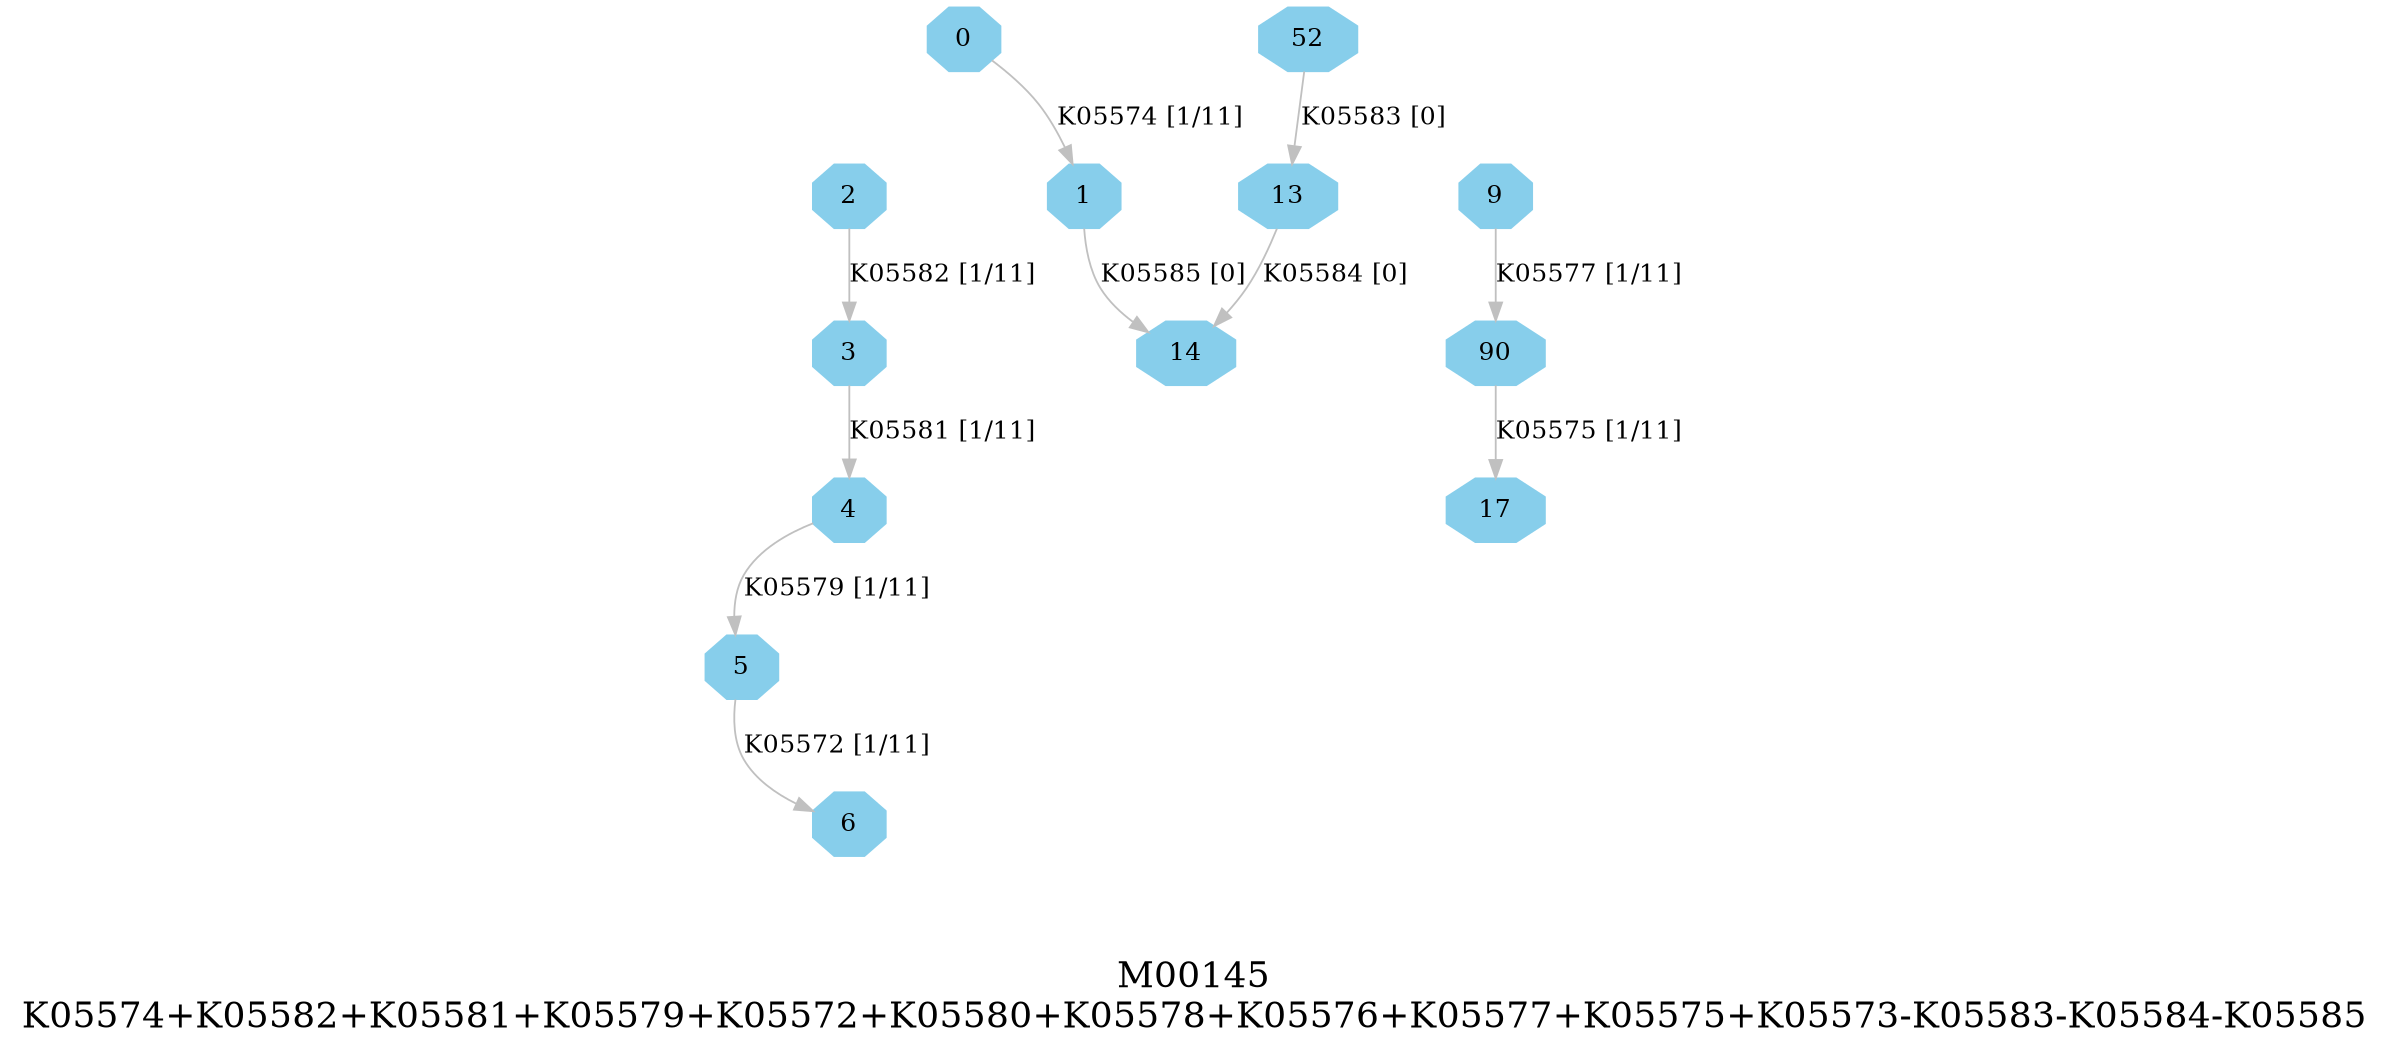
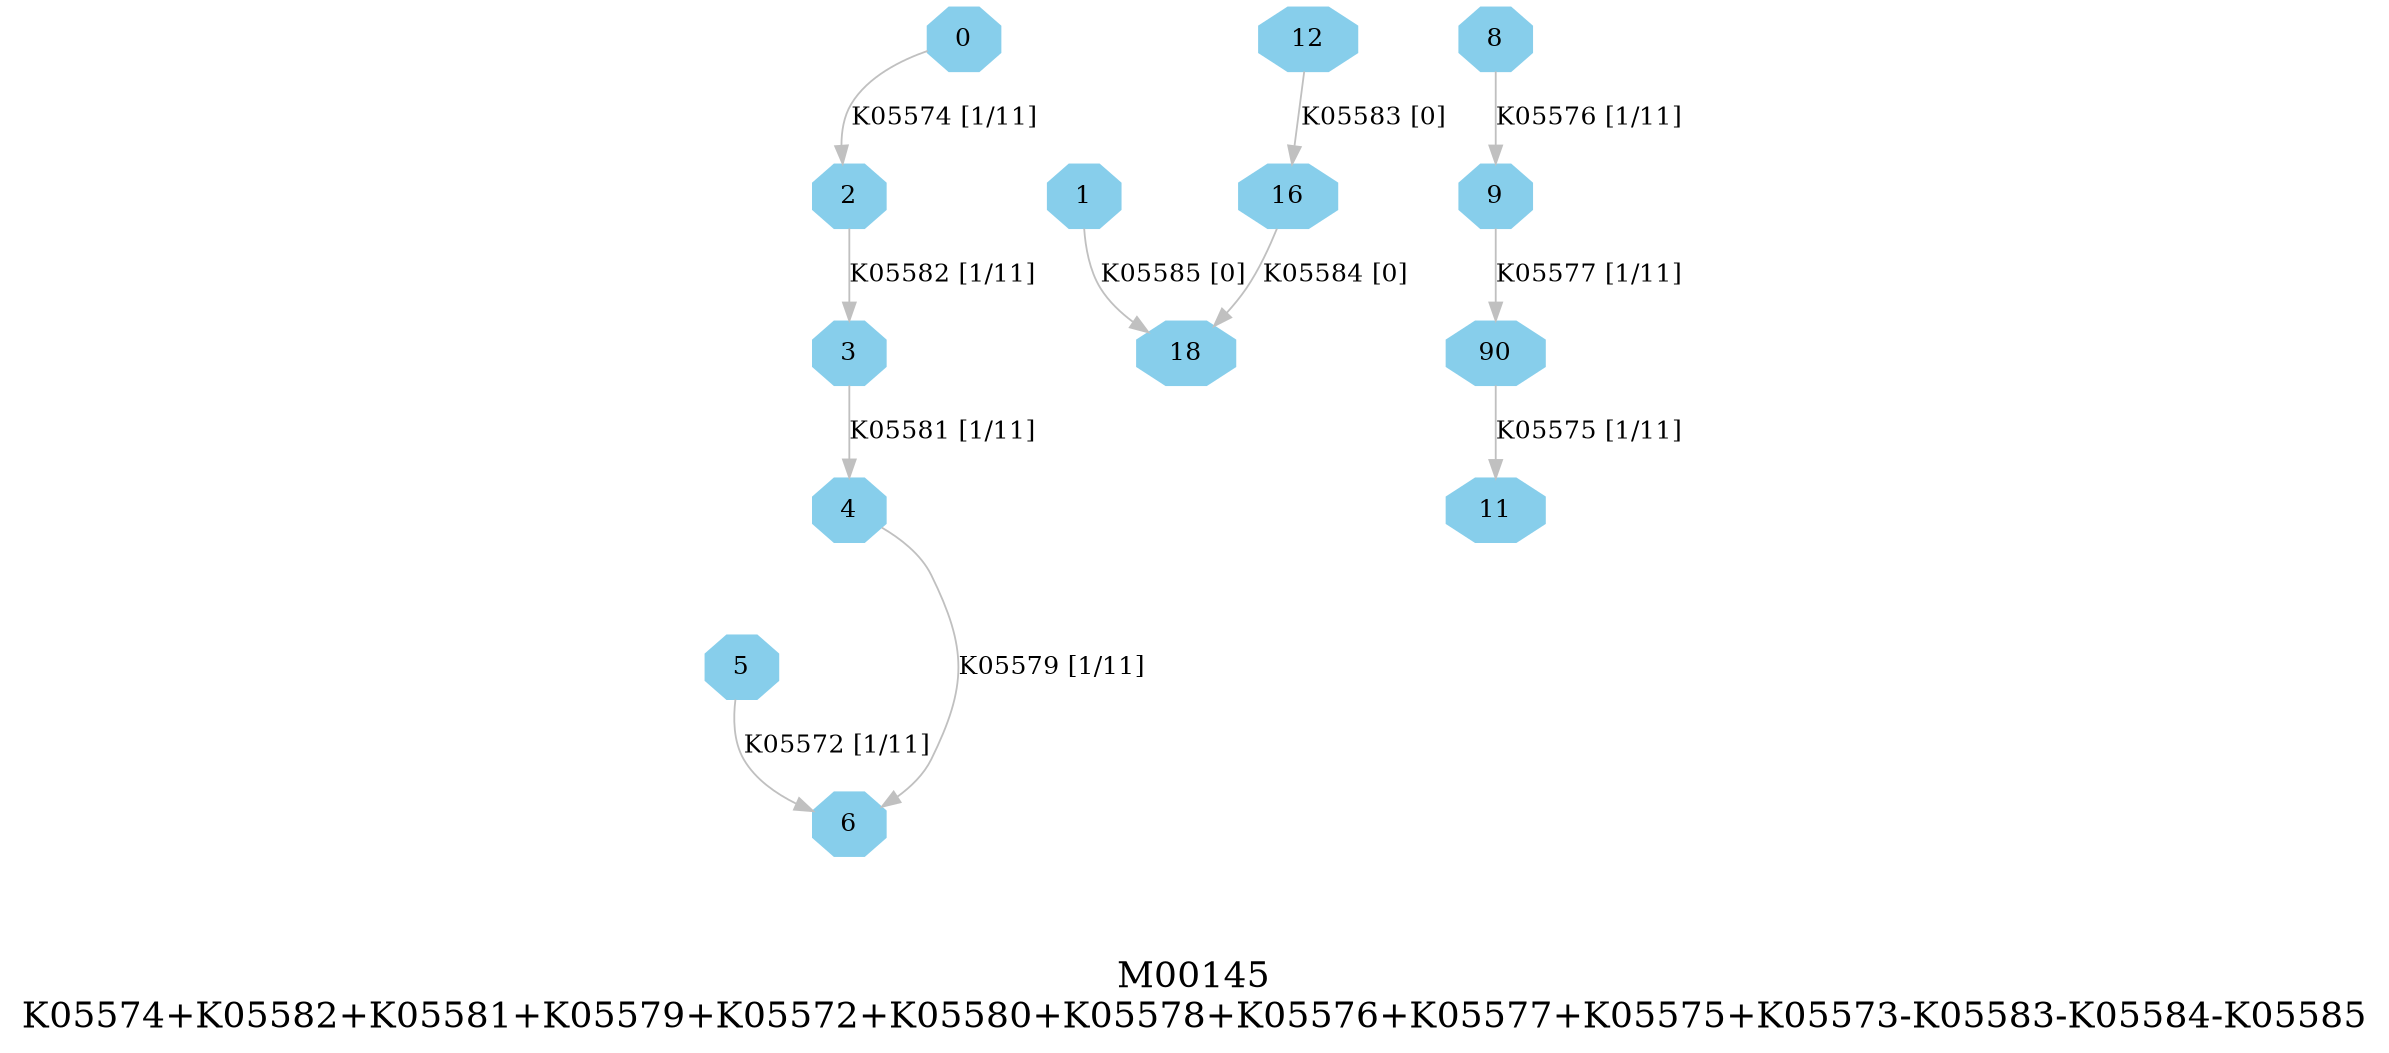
(1308, 39) -> (1308, 39)
none -> (1496, 39)
(1034, 99) -> (868, 84)
(1288, 196) -> (1288, 196)
(1186, 353) -> (1186, 353)
(1496, 510) -> (1496, 510)
(758, 557) -> (958, 658)
